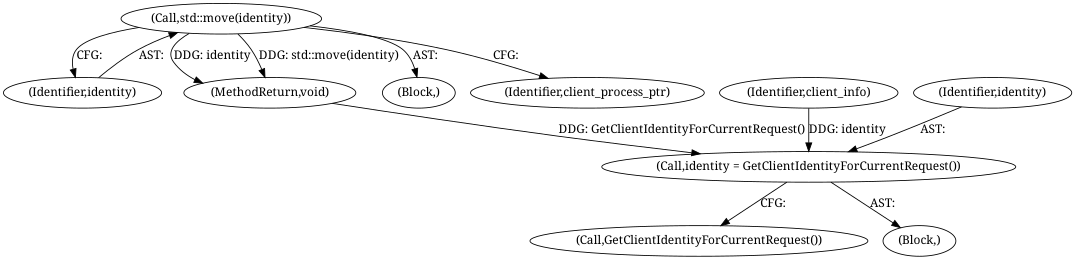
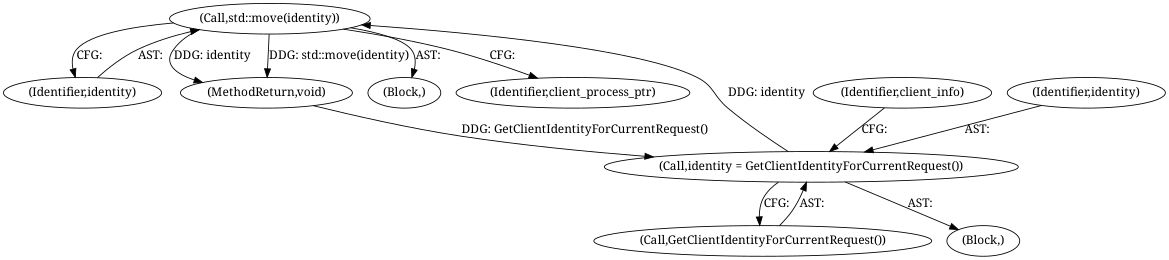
none -> (594, 50)
(848, 130) -> (876, 130)
none -> (793, 209)
